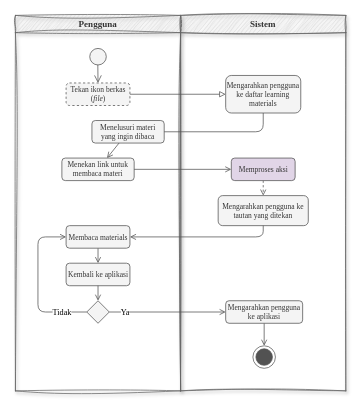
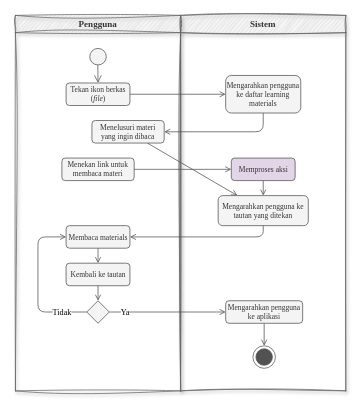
(98, 94) -> (98, 94)
(218, 94) -> (220, 94)
(168, 132) -> (169, 132)
(114, 149) -> (189, 167)
(263, 188) -> (263, 188)
(98, 274) -> (98, 274)
